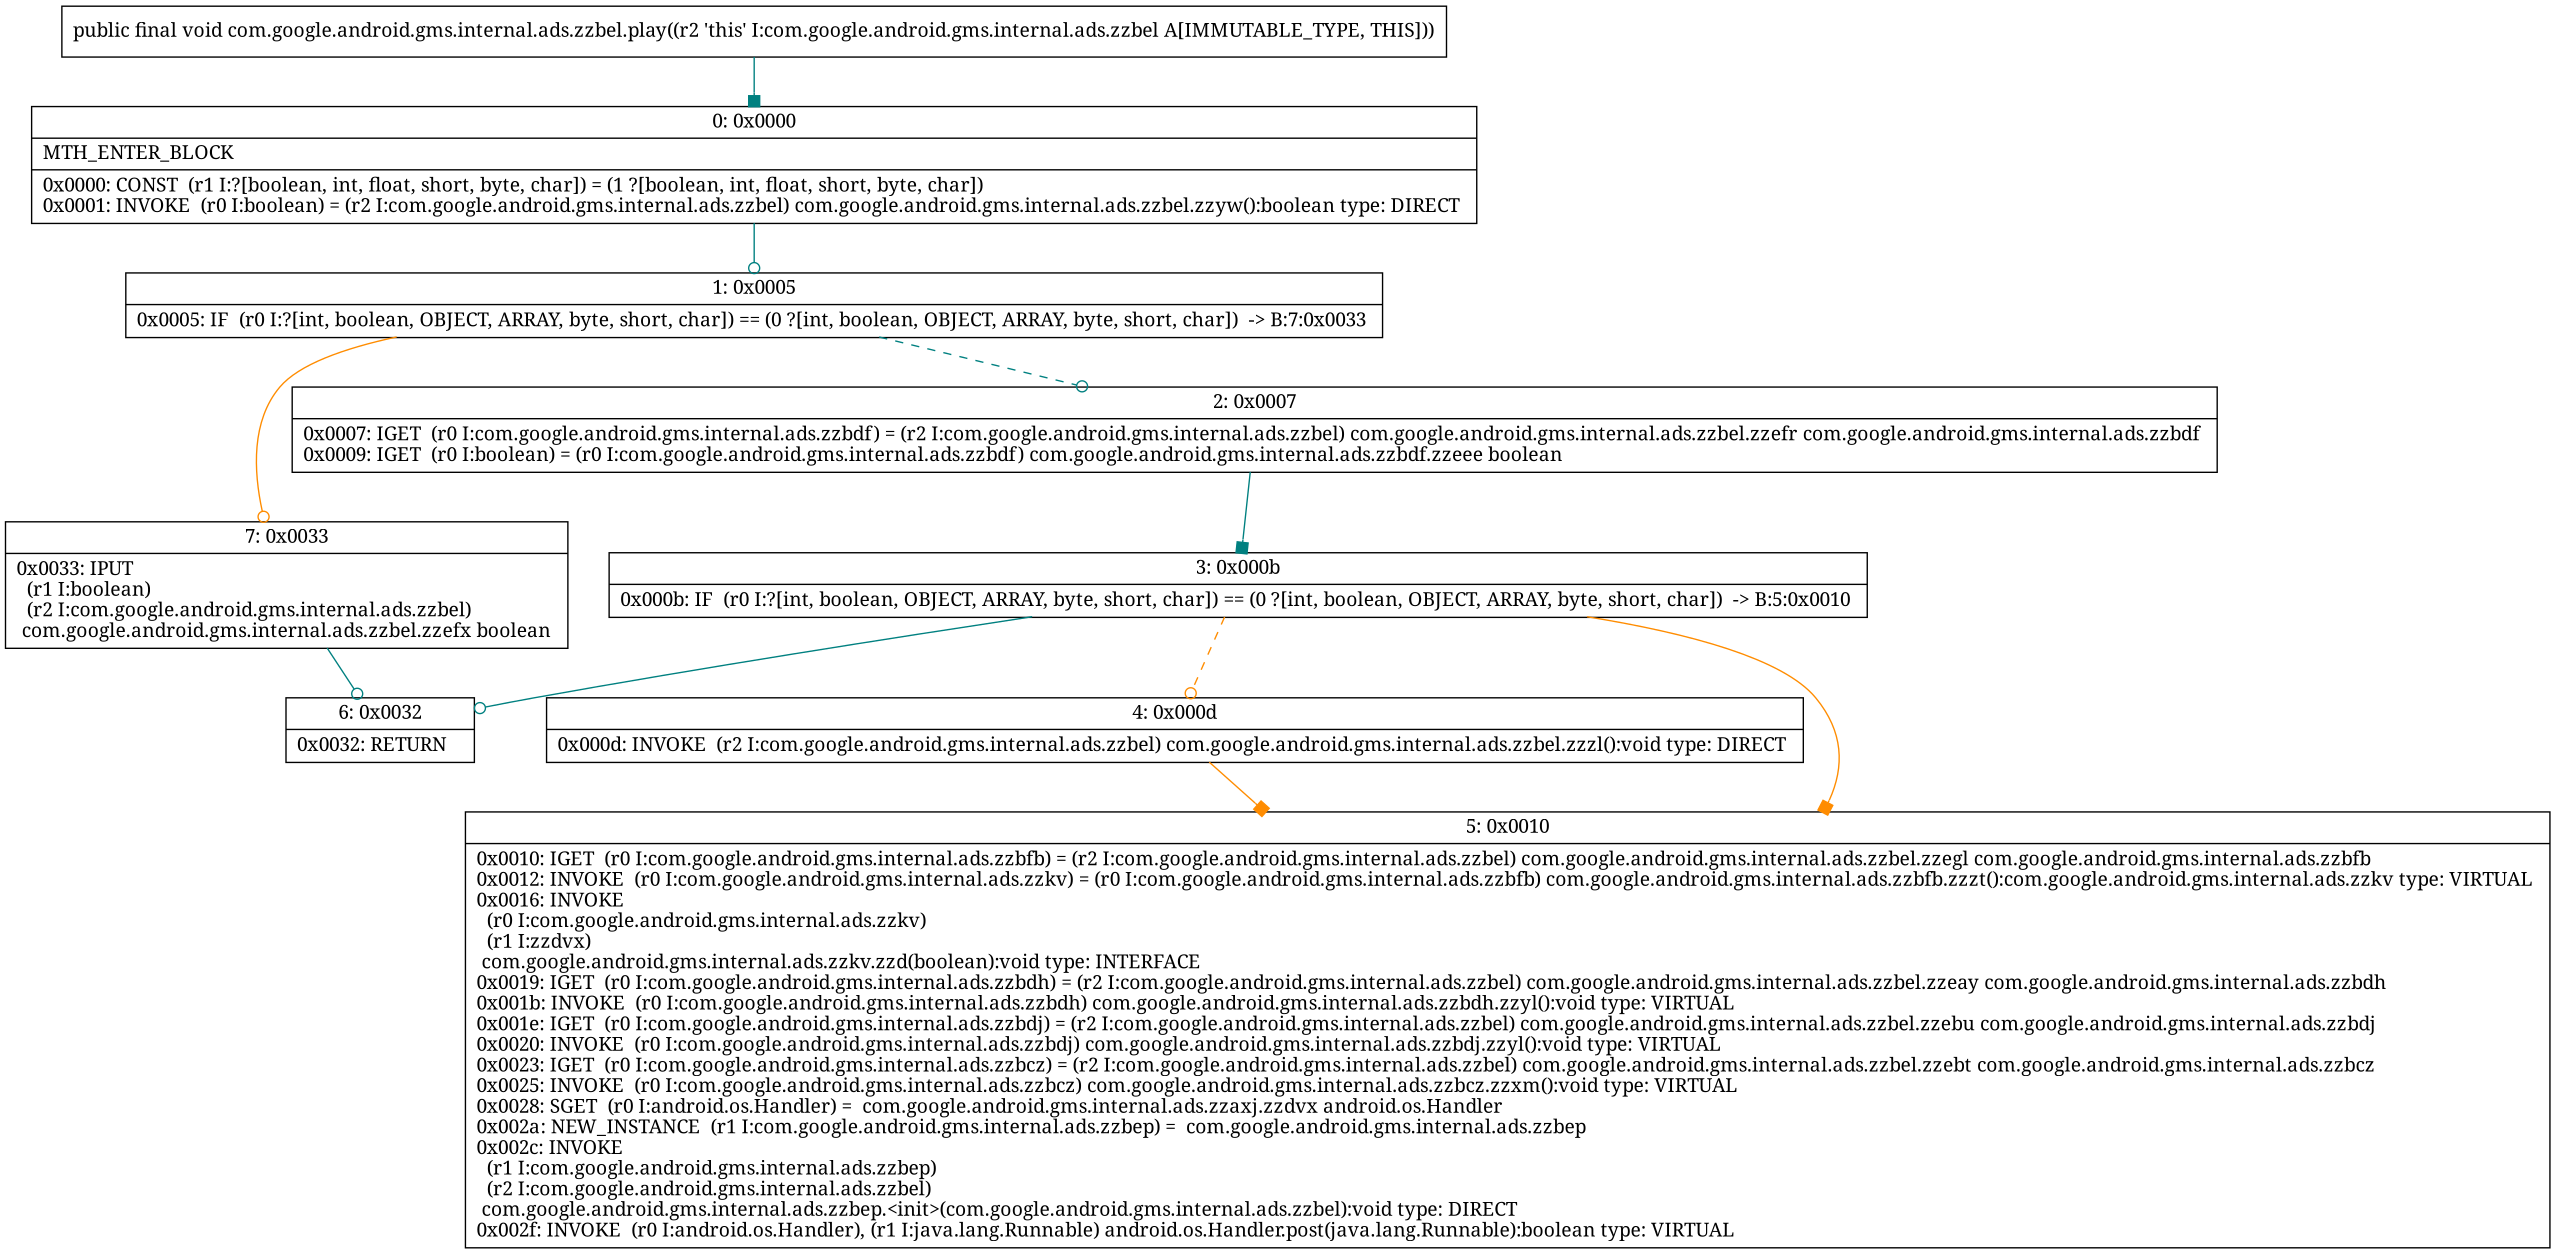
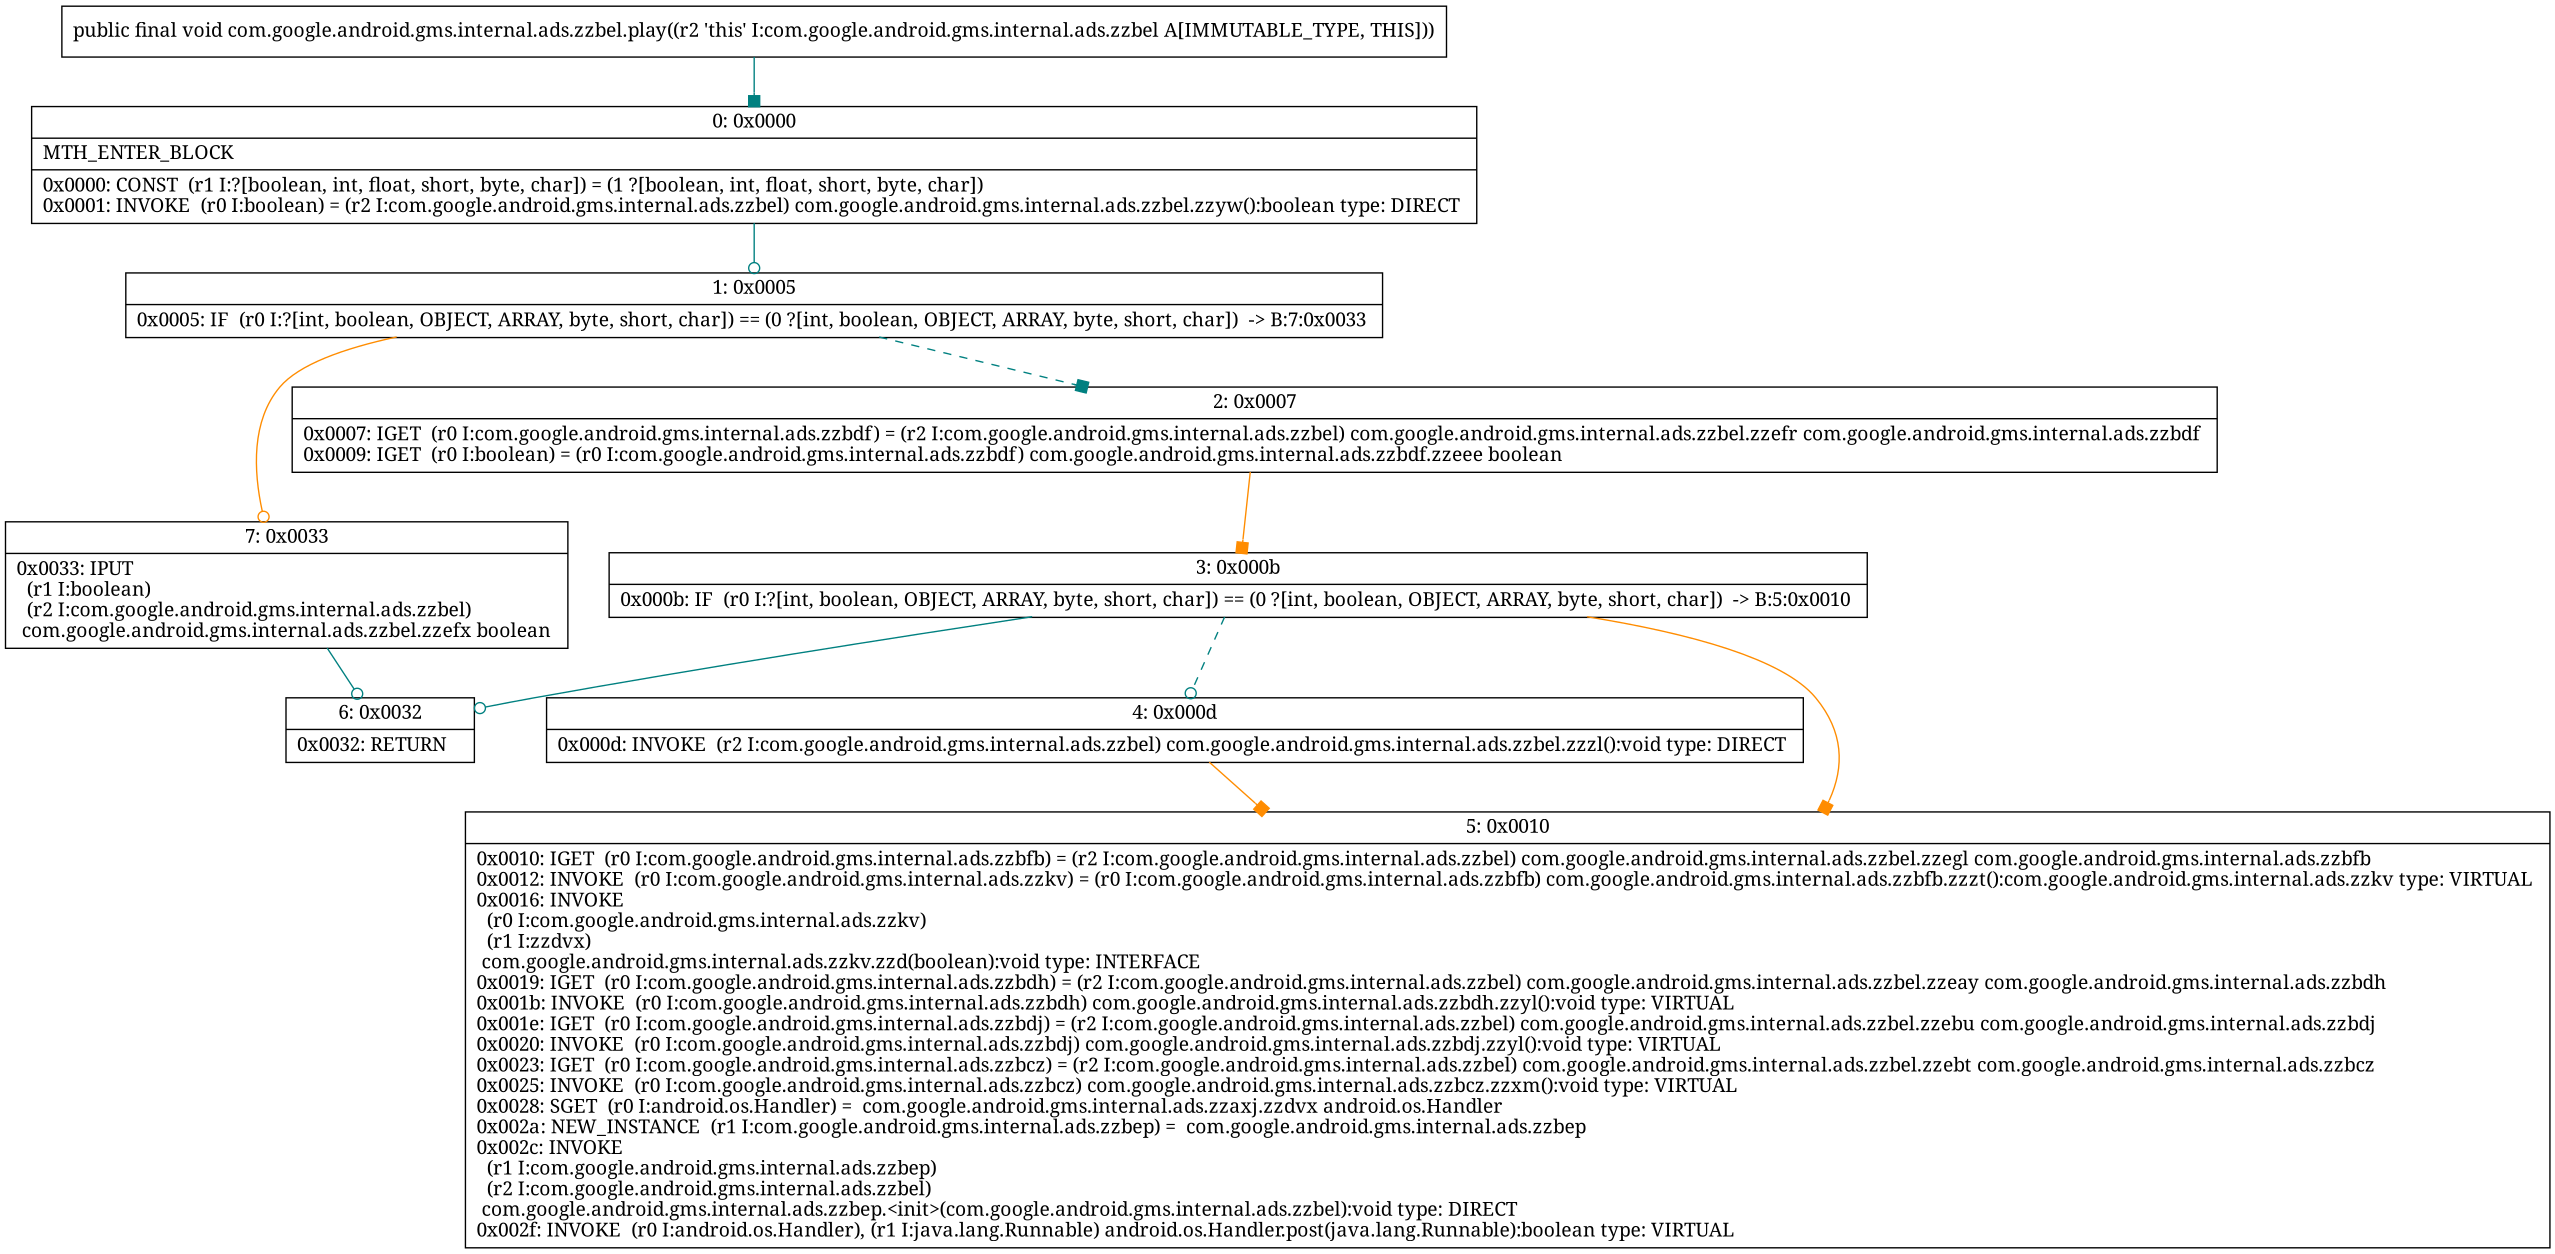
(978, 361) -> (978, 361)
(1247, 506) -> (1247, 506)
(1209, 652) -> (1209, 652)
